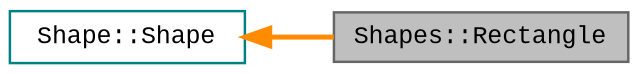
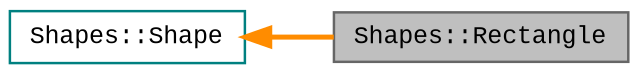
(127, 37) -> (127, 37)
